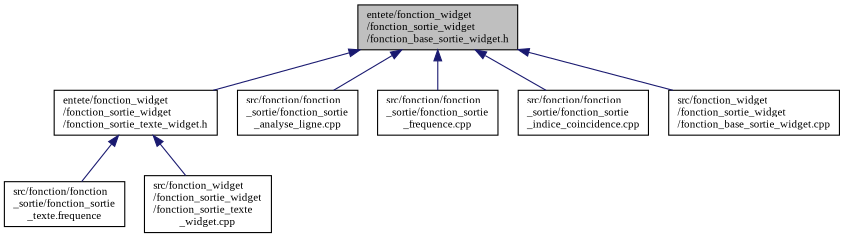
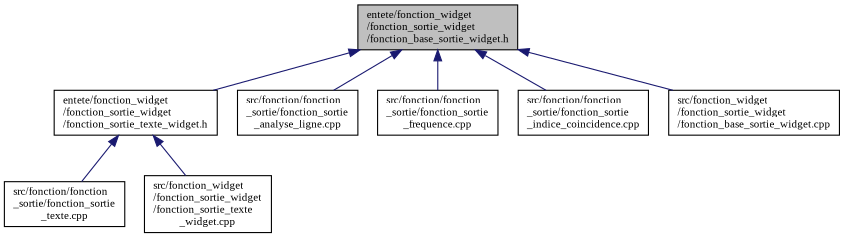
(65, 204) -> (65, 204)
